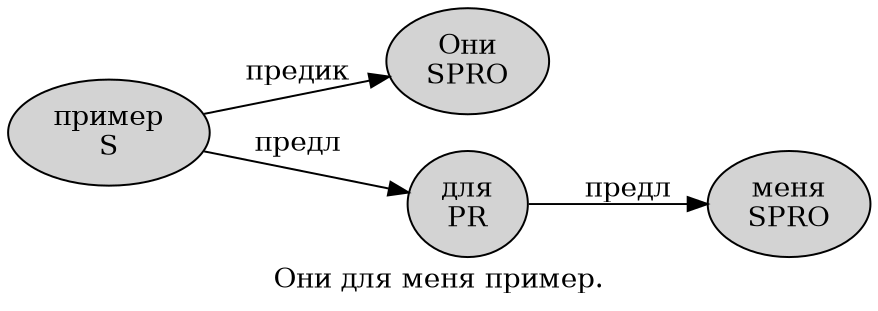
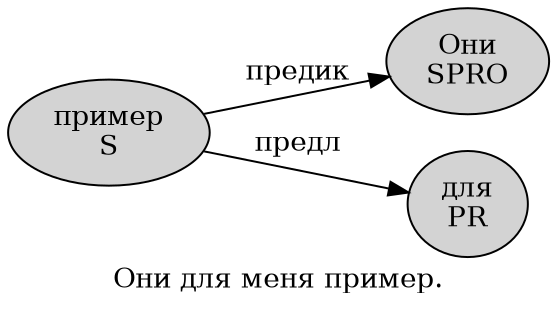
(789, 204) -> none
